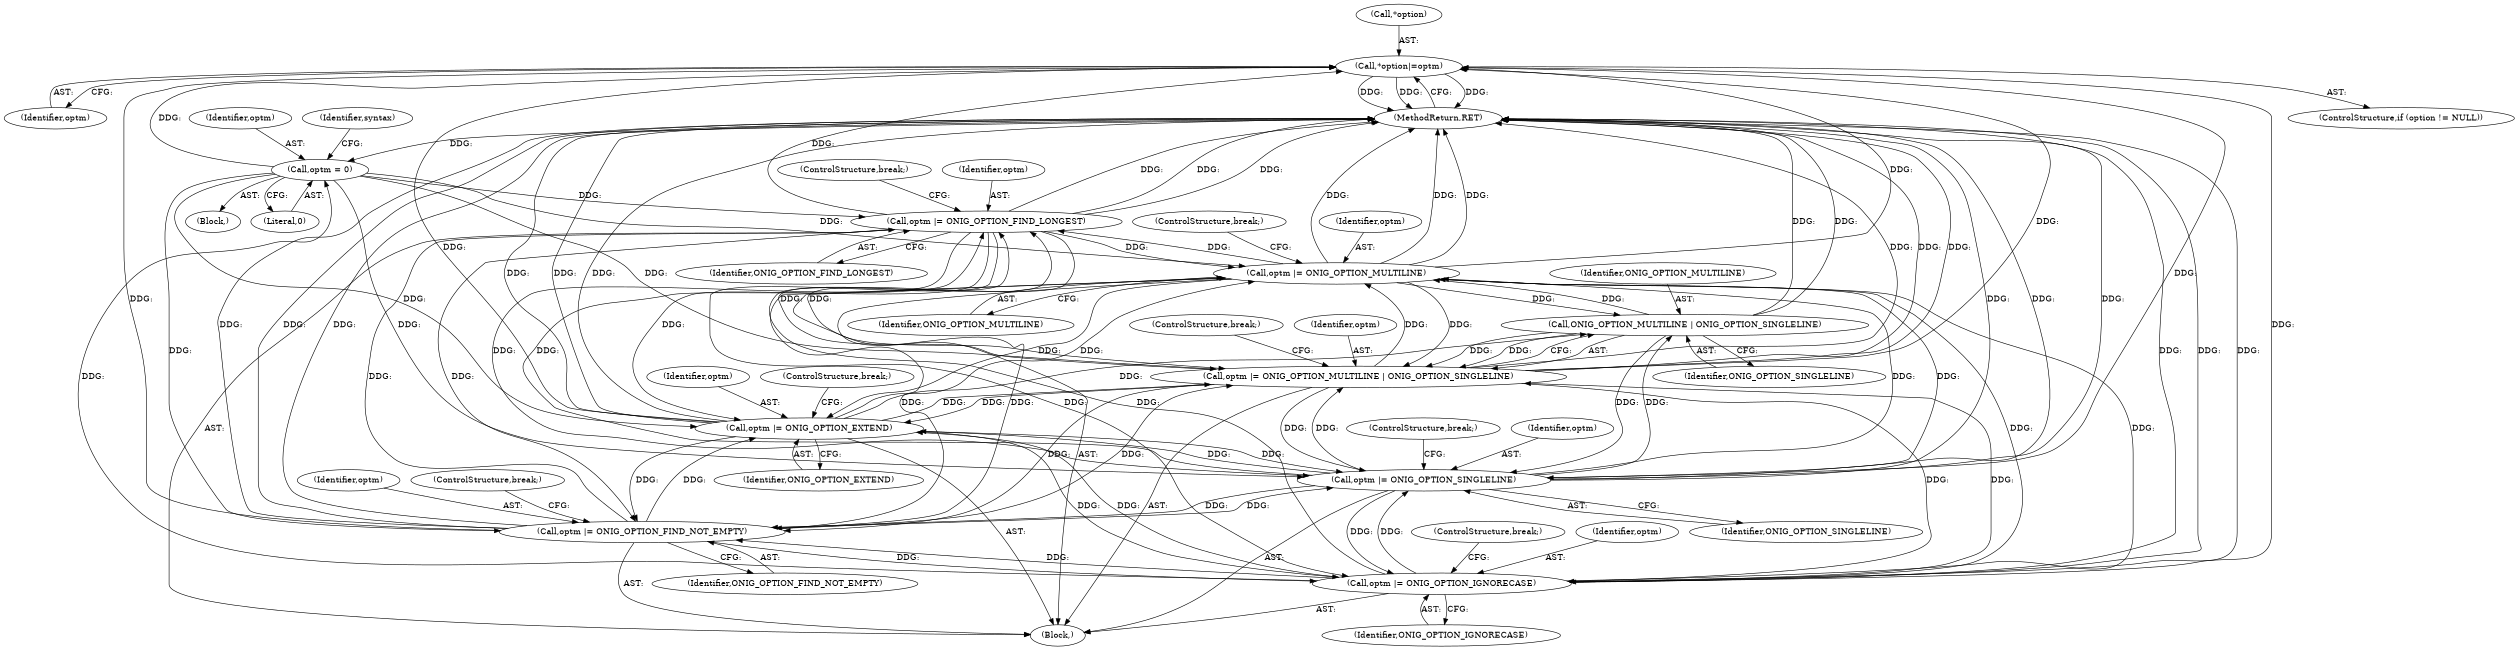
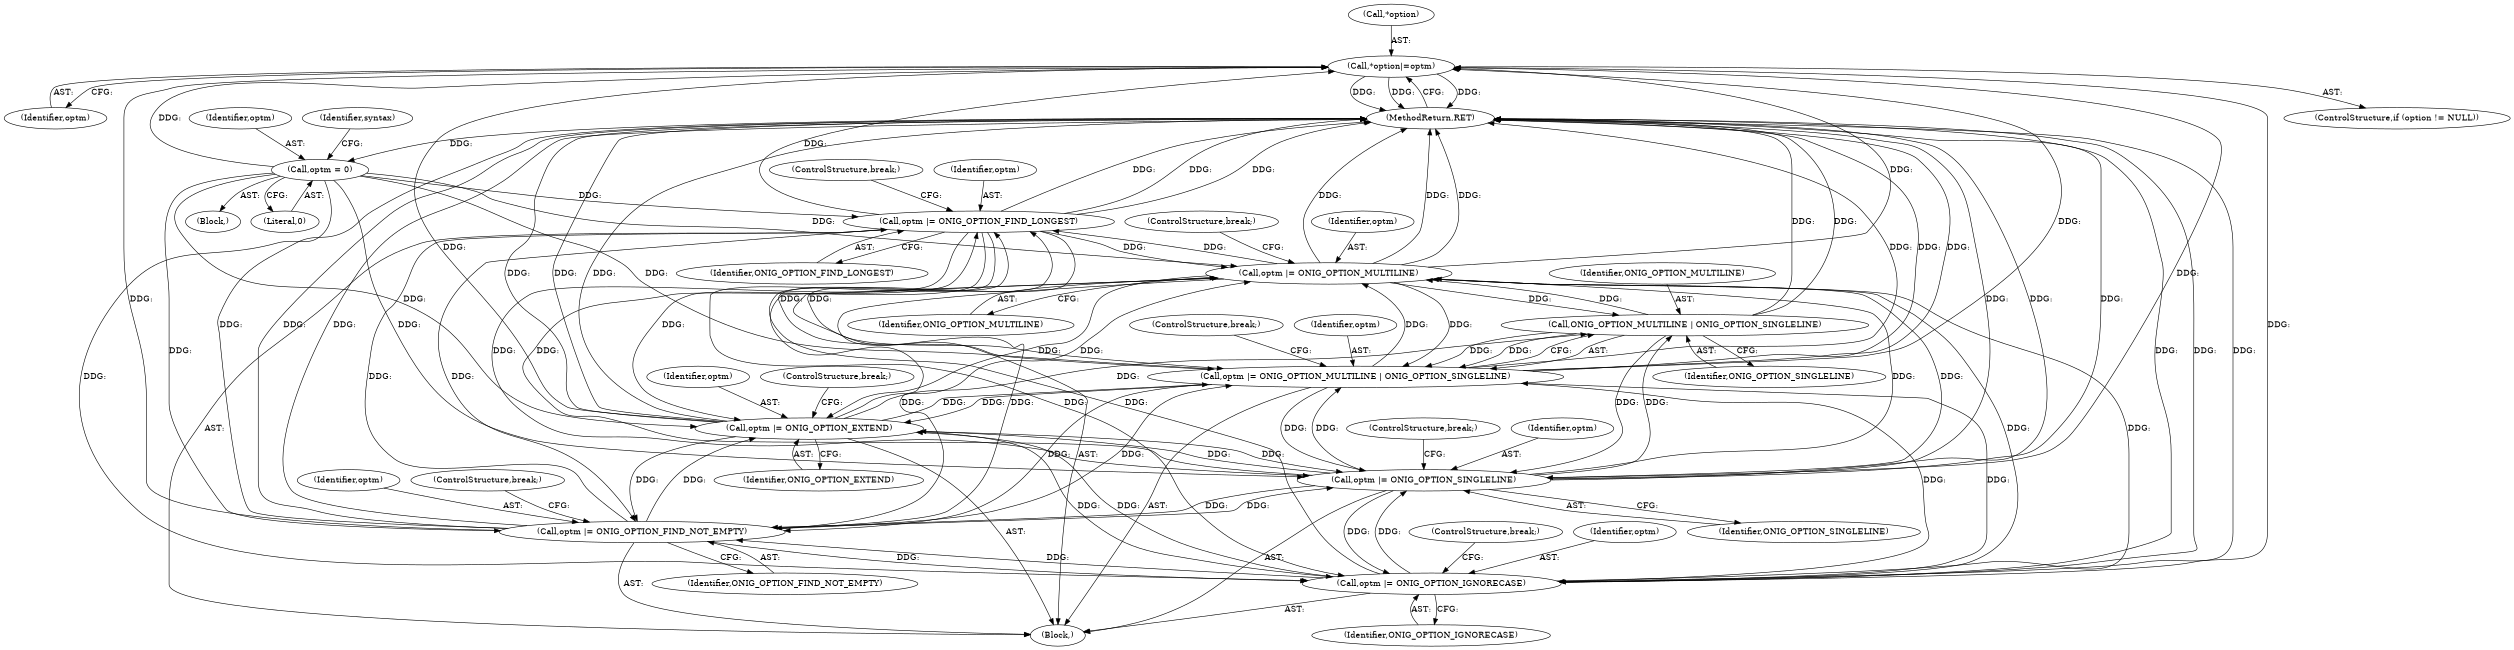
(466, 565) -> (456, 565)
